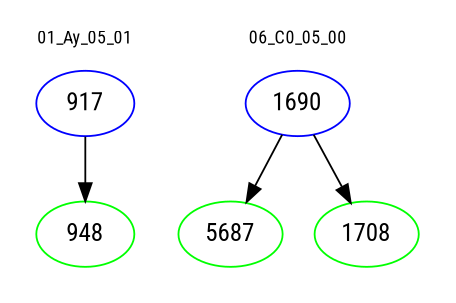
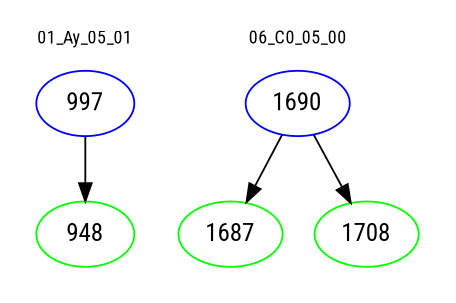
(85, 103) -> (85, 103)
(231, 234) -> (231, 234)
